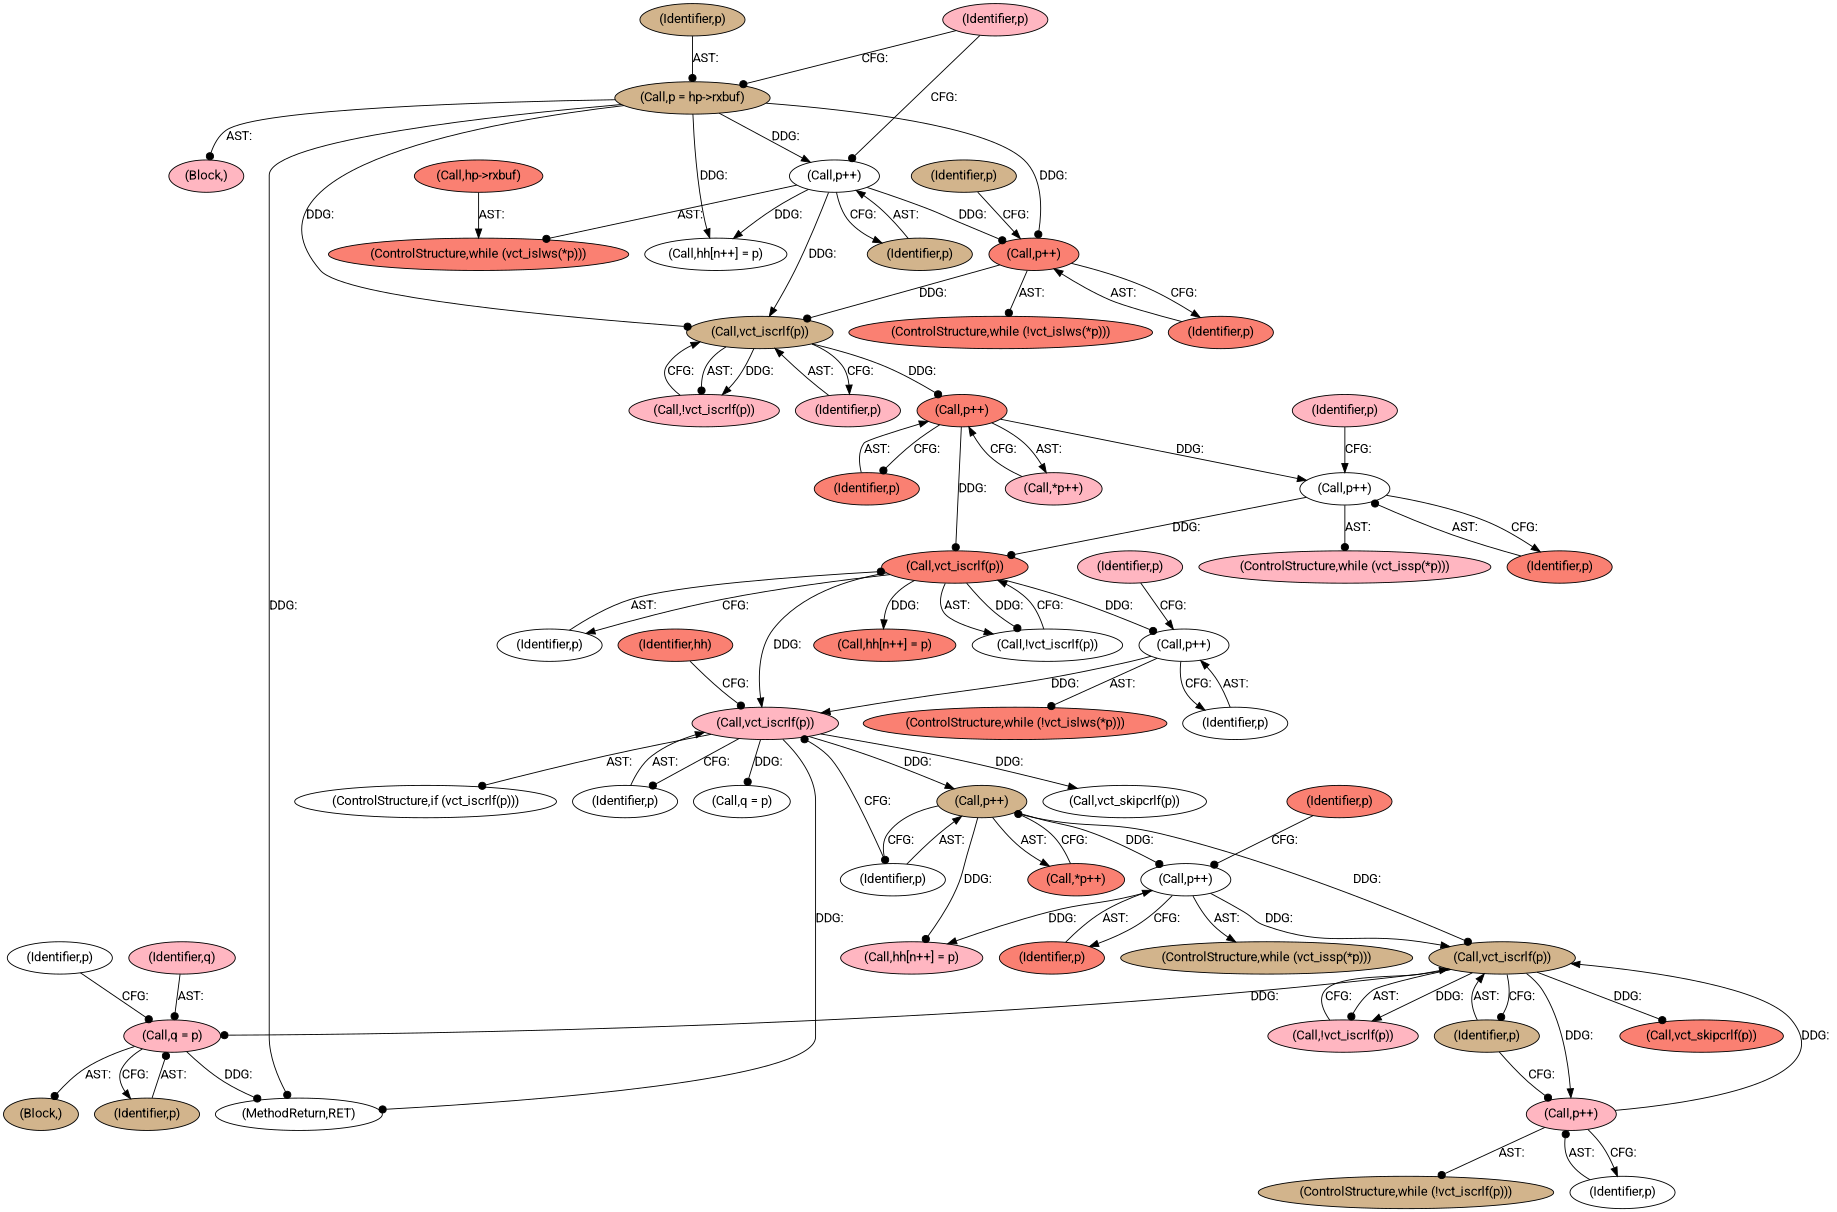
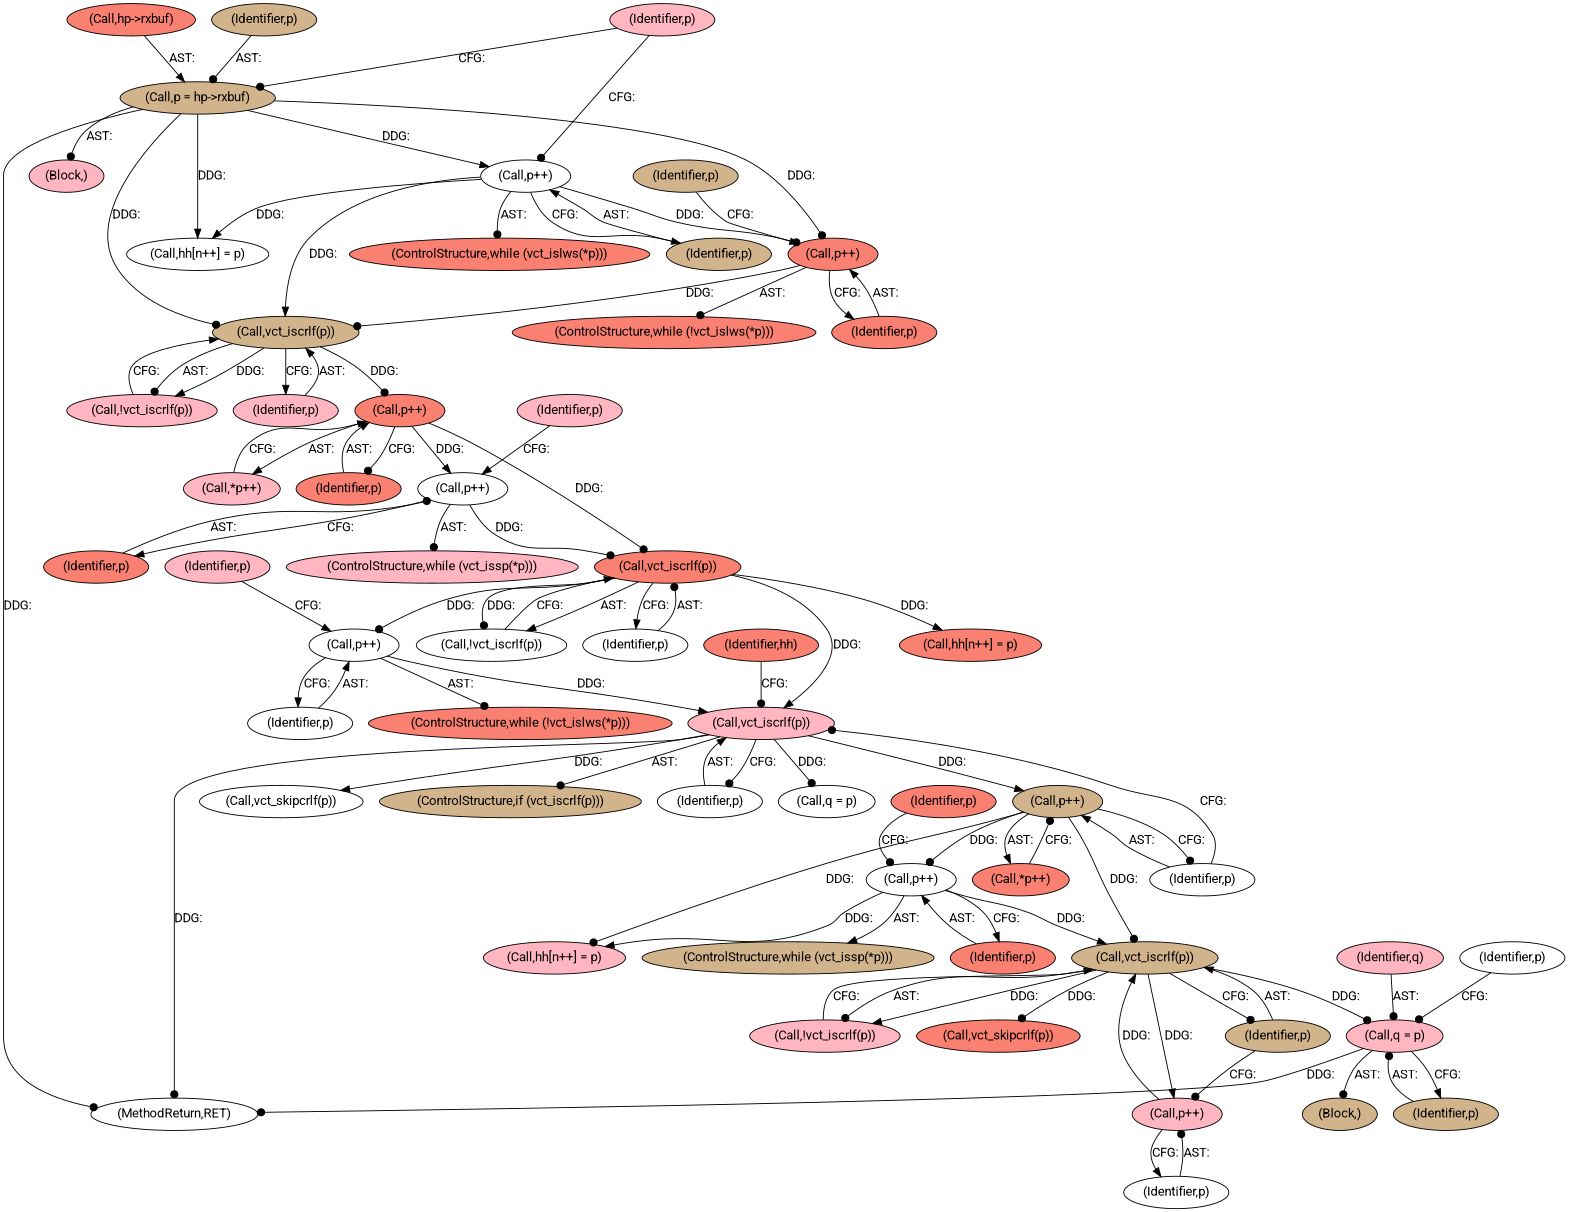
(479, 211) -> (161, 55)
(426, 802) -> (510, 802)
(1406, 1192) -> none
